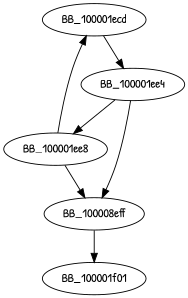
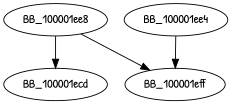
(111, 48) -> none
(98, 114) -> none
(94, 214) -> (175, 84)
(94, 279) -> none
